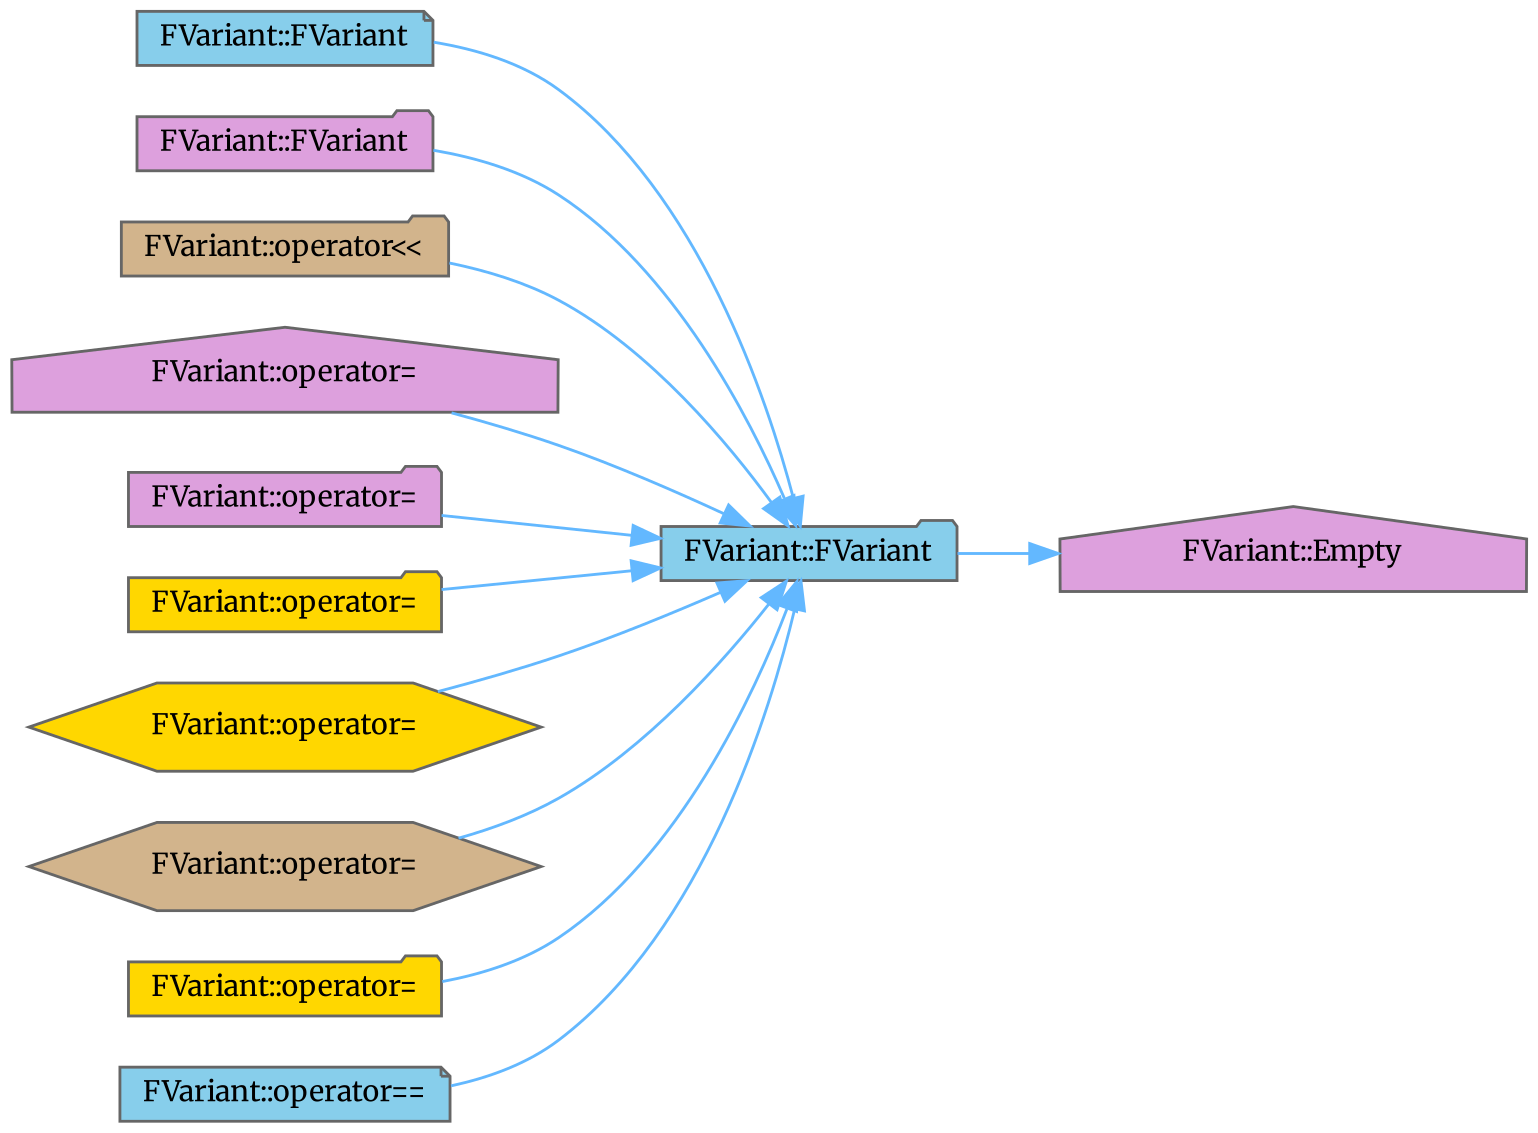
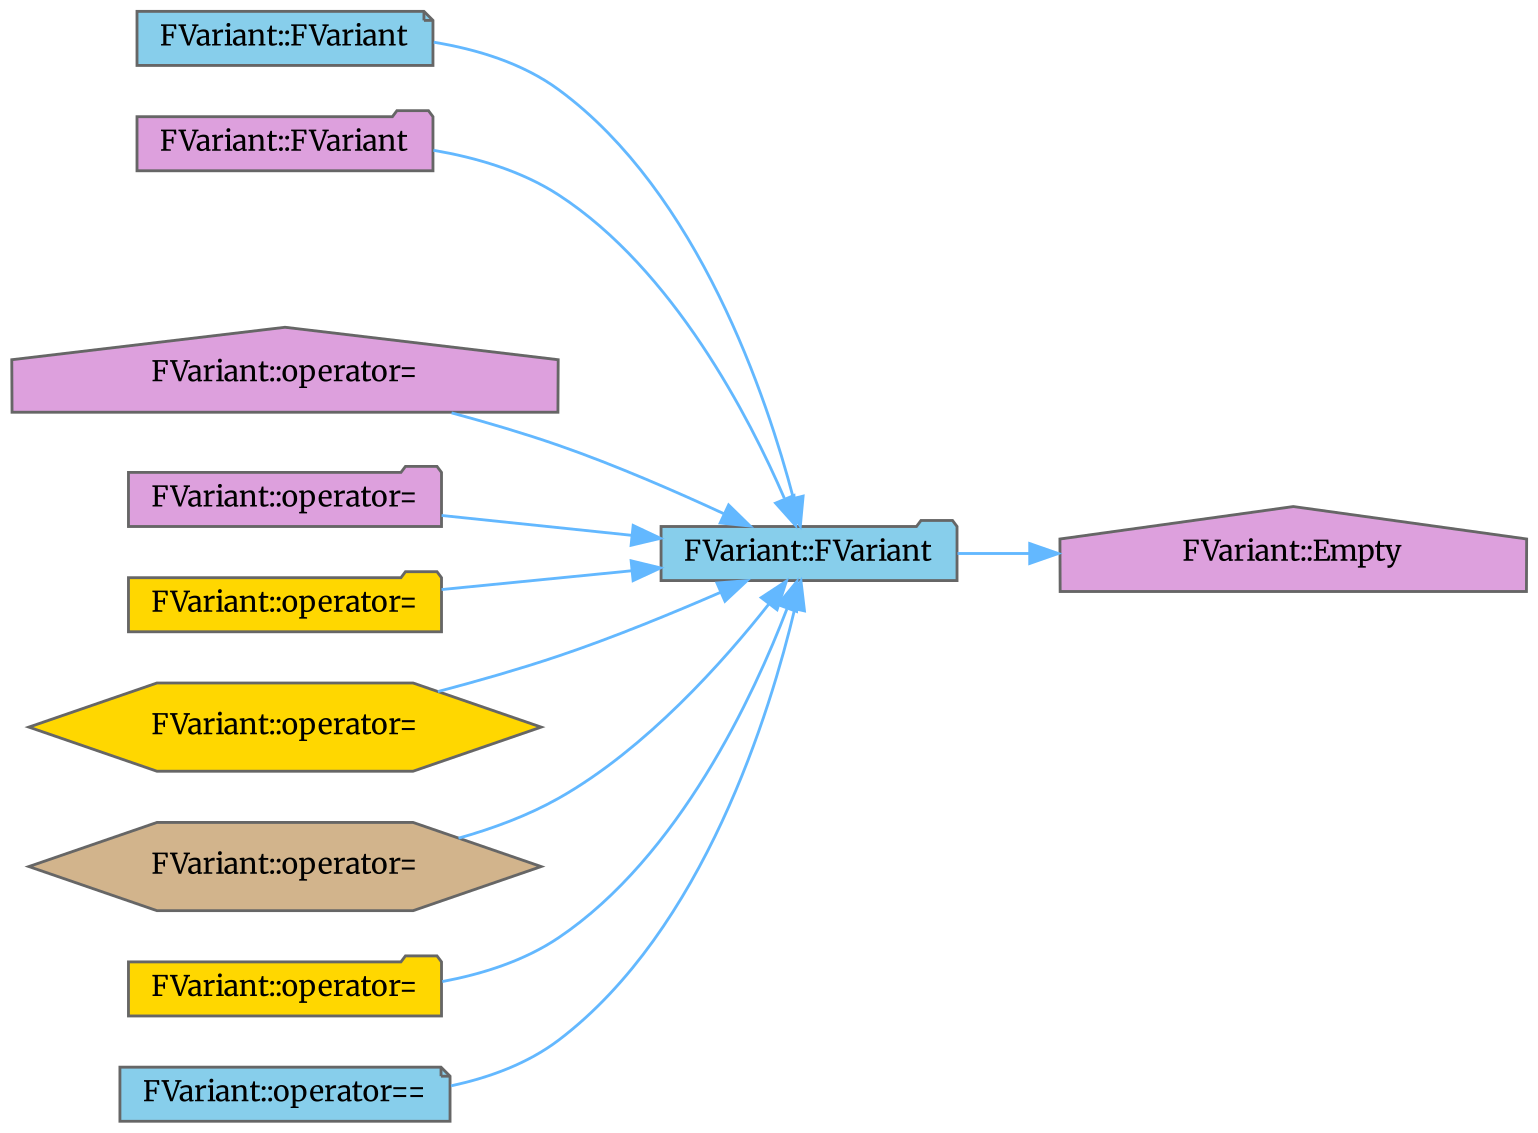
(285, 249) -> none
